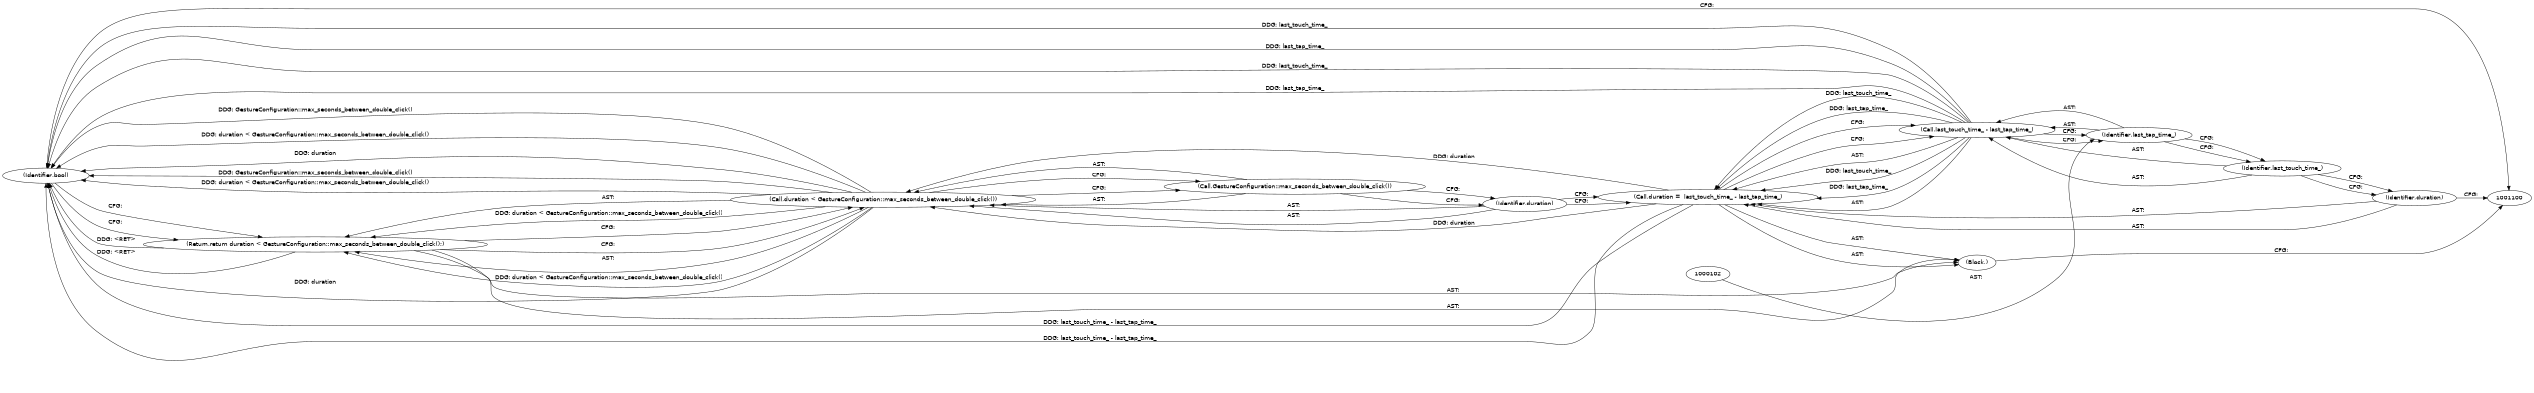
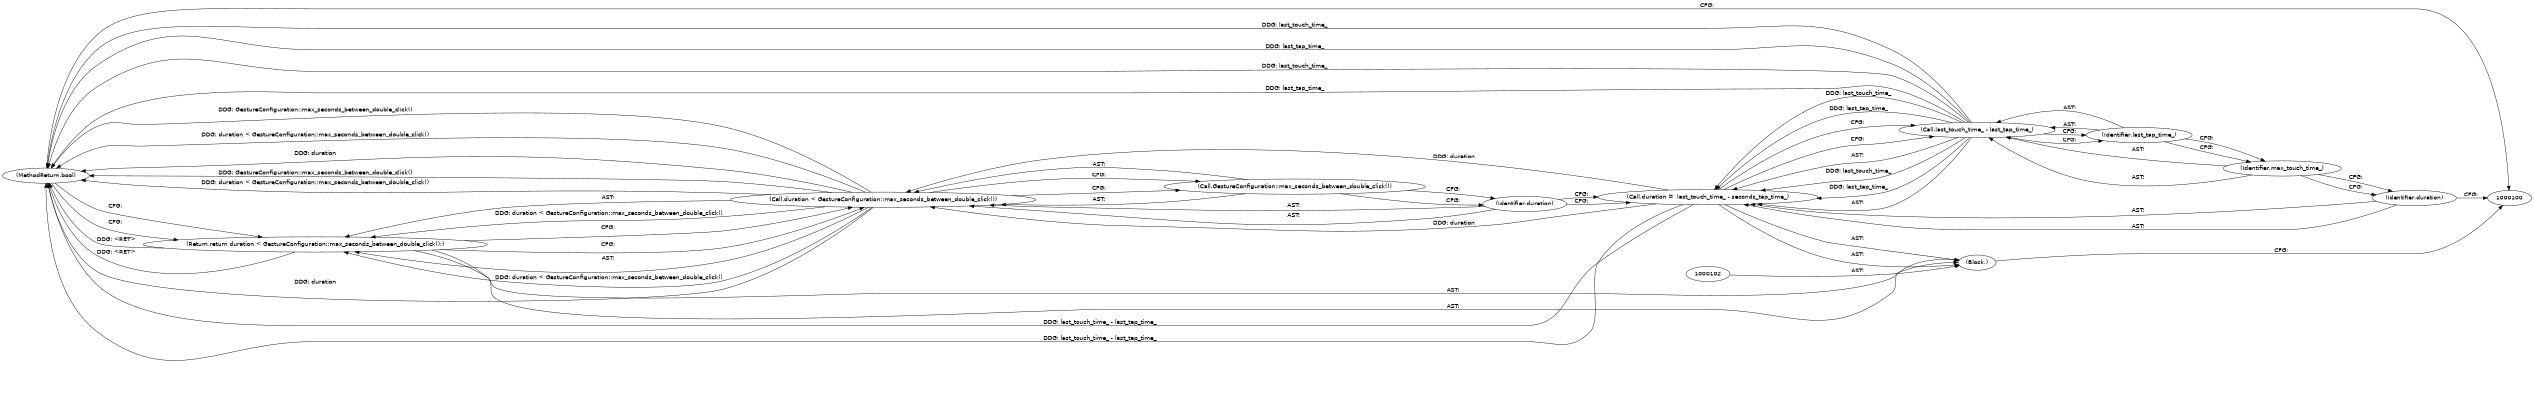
(2282, 168) -> (2282, 168)
(46, 176) -> (46, 176)
(1708, 197) -> (1708, 197)
(2510, 198) -> (2510, 198)
(1966, 318) -> (1843, 276)
